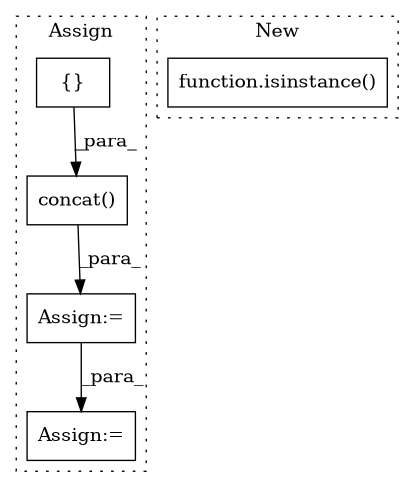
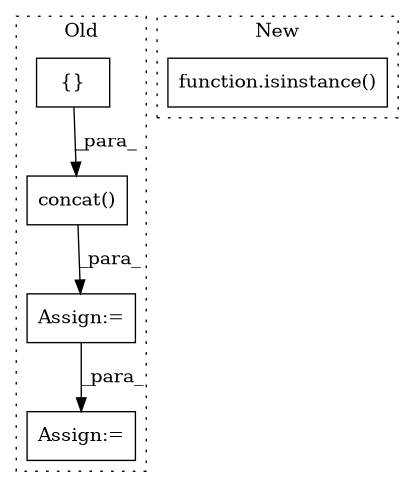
(81, 32) -> (81, 32)
